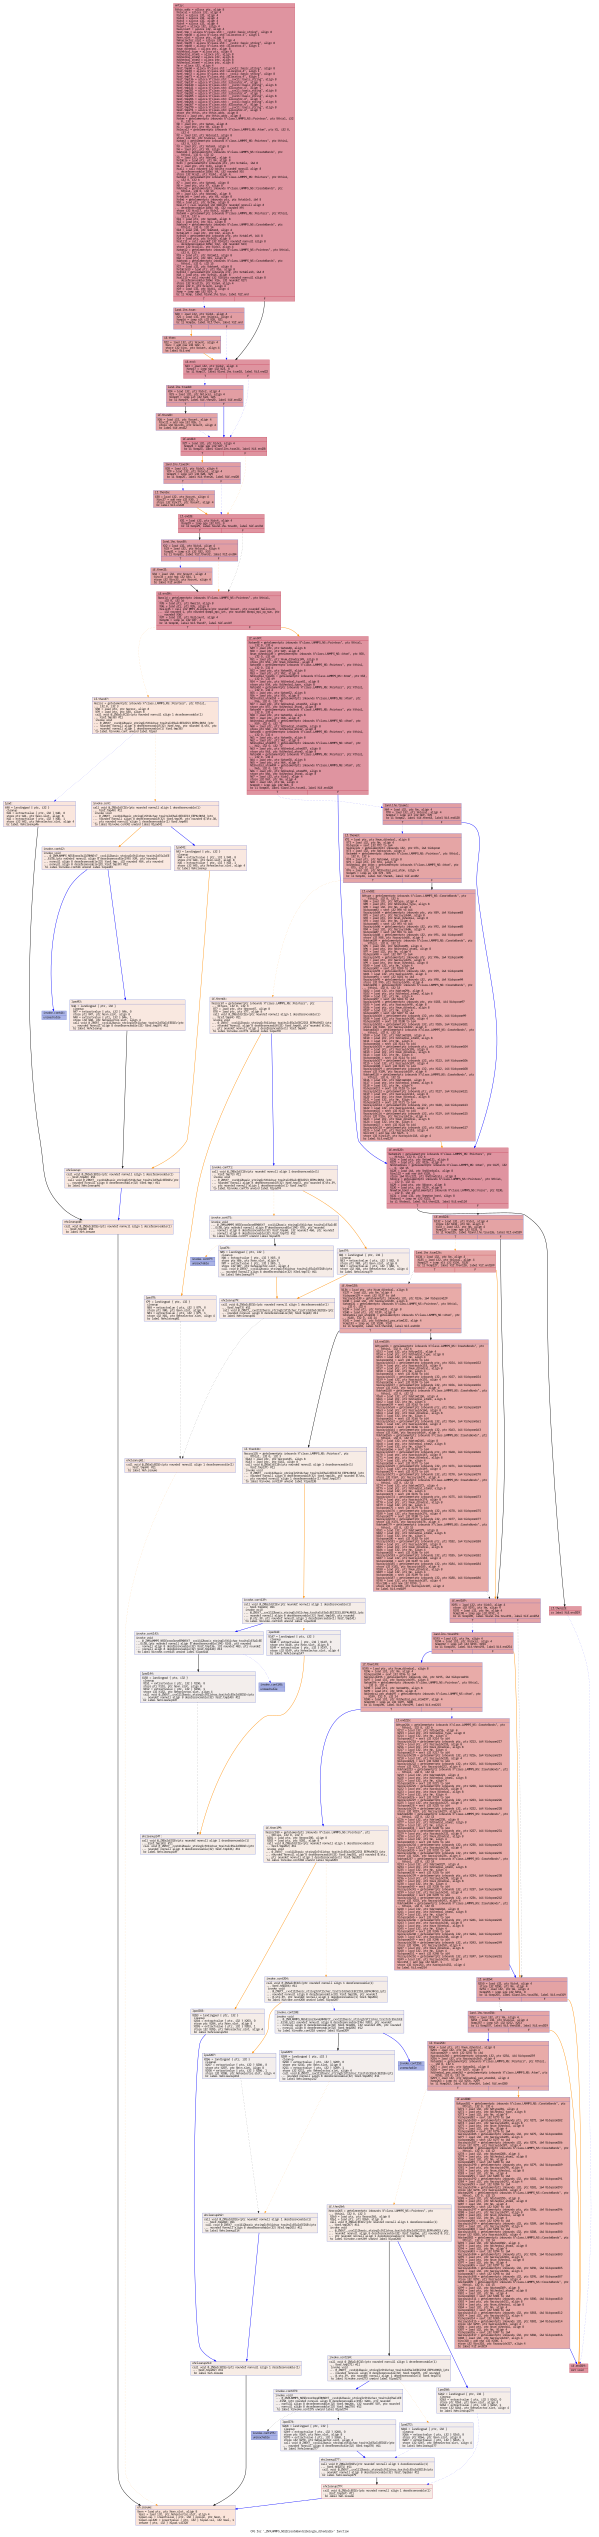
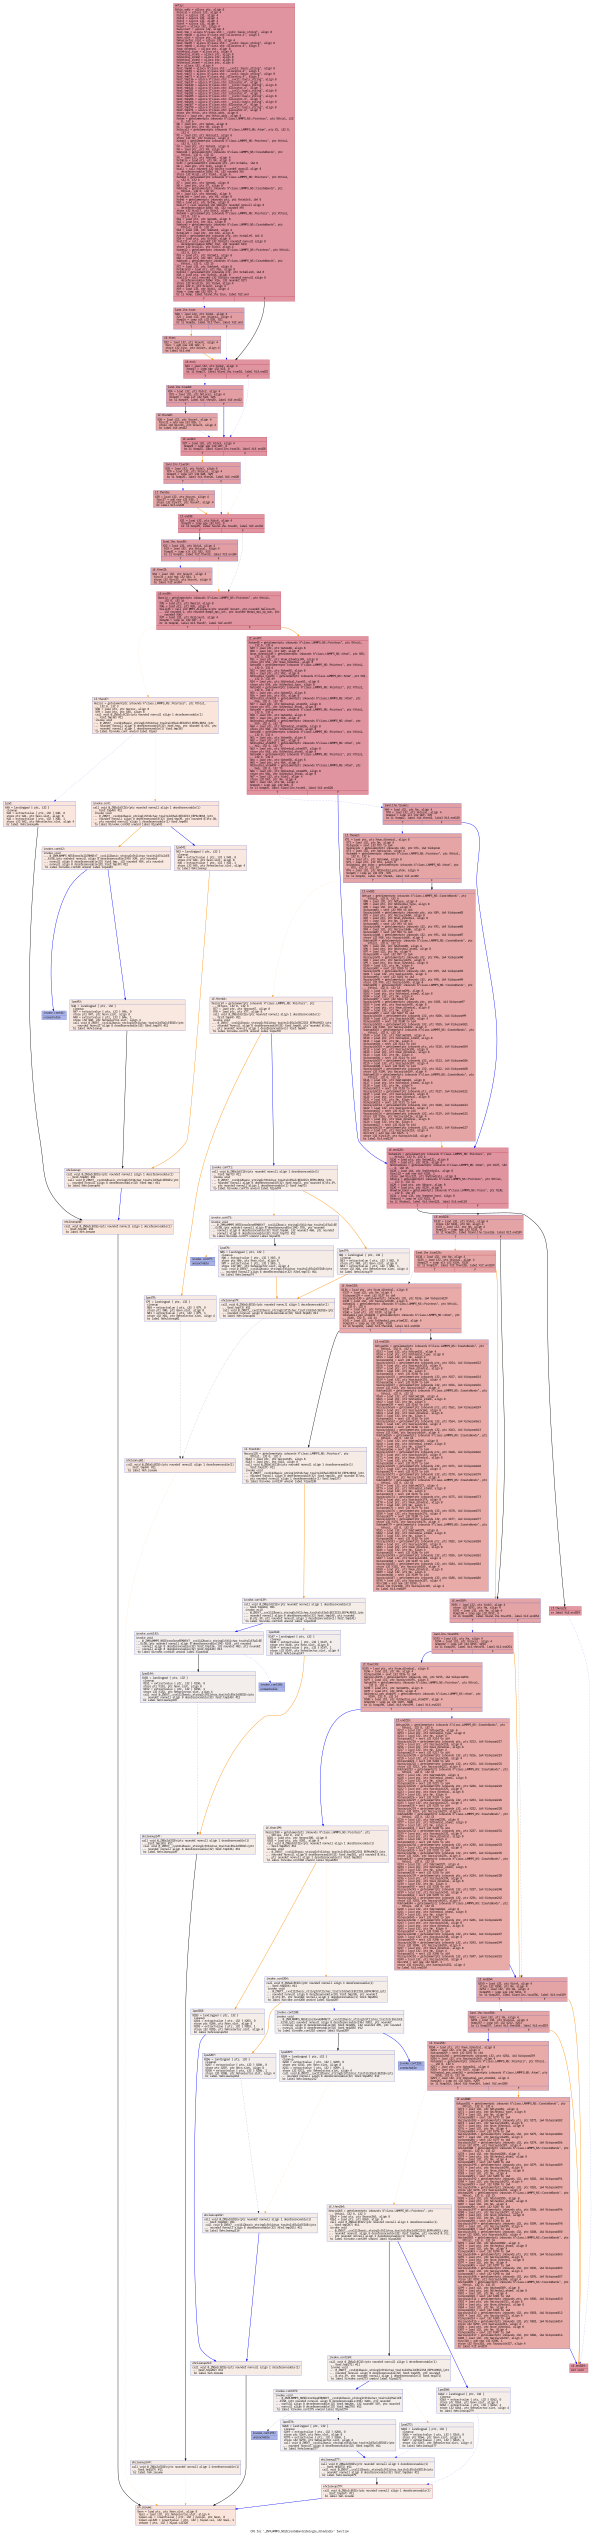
(488, 1594) -> none
none -> (186, 2468)
